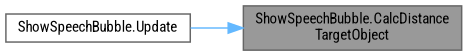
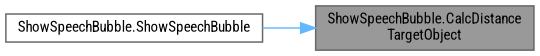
(98, 28) -> (134, 28)
